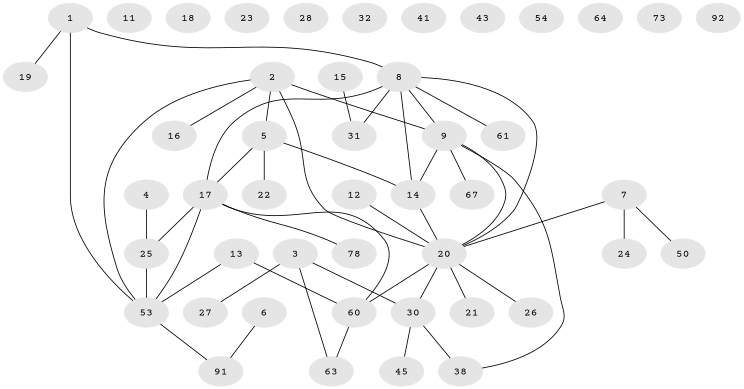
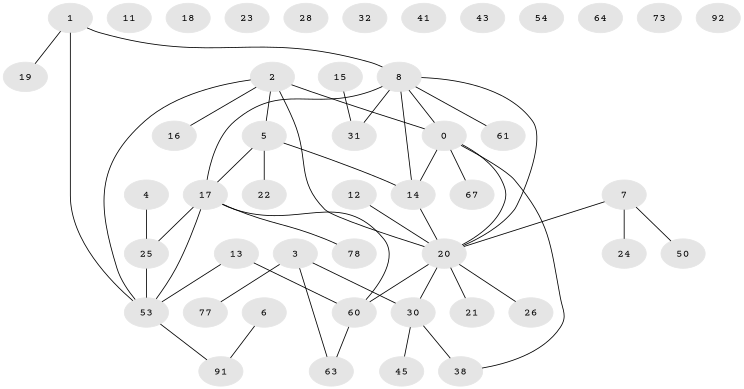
(444, 136) -> (444, 136)
(205, 312) -> (205, 312)
